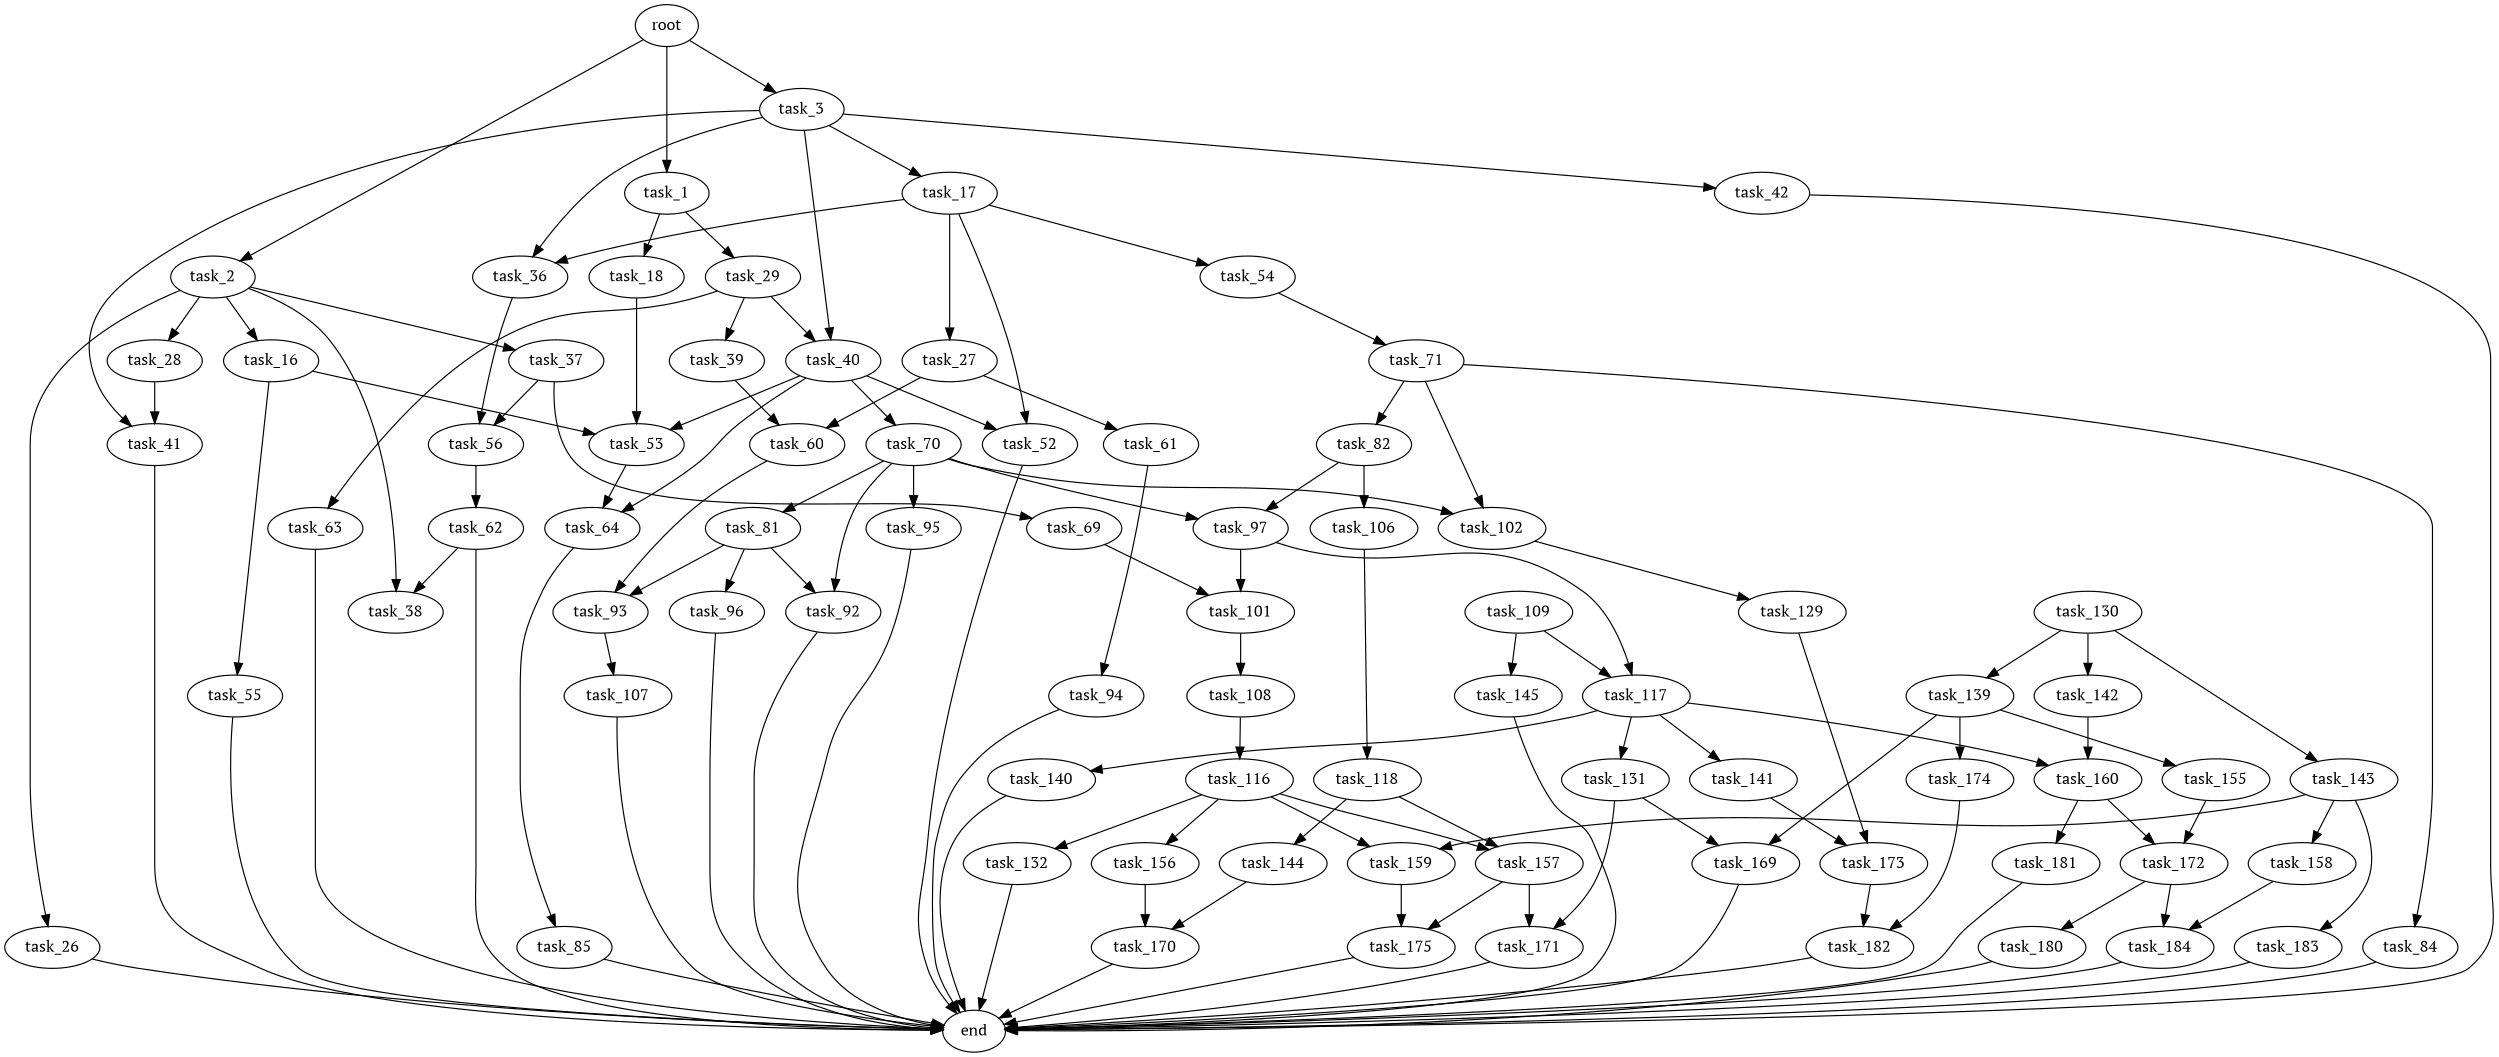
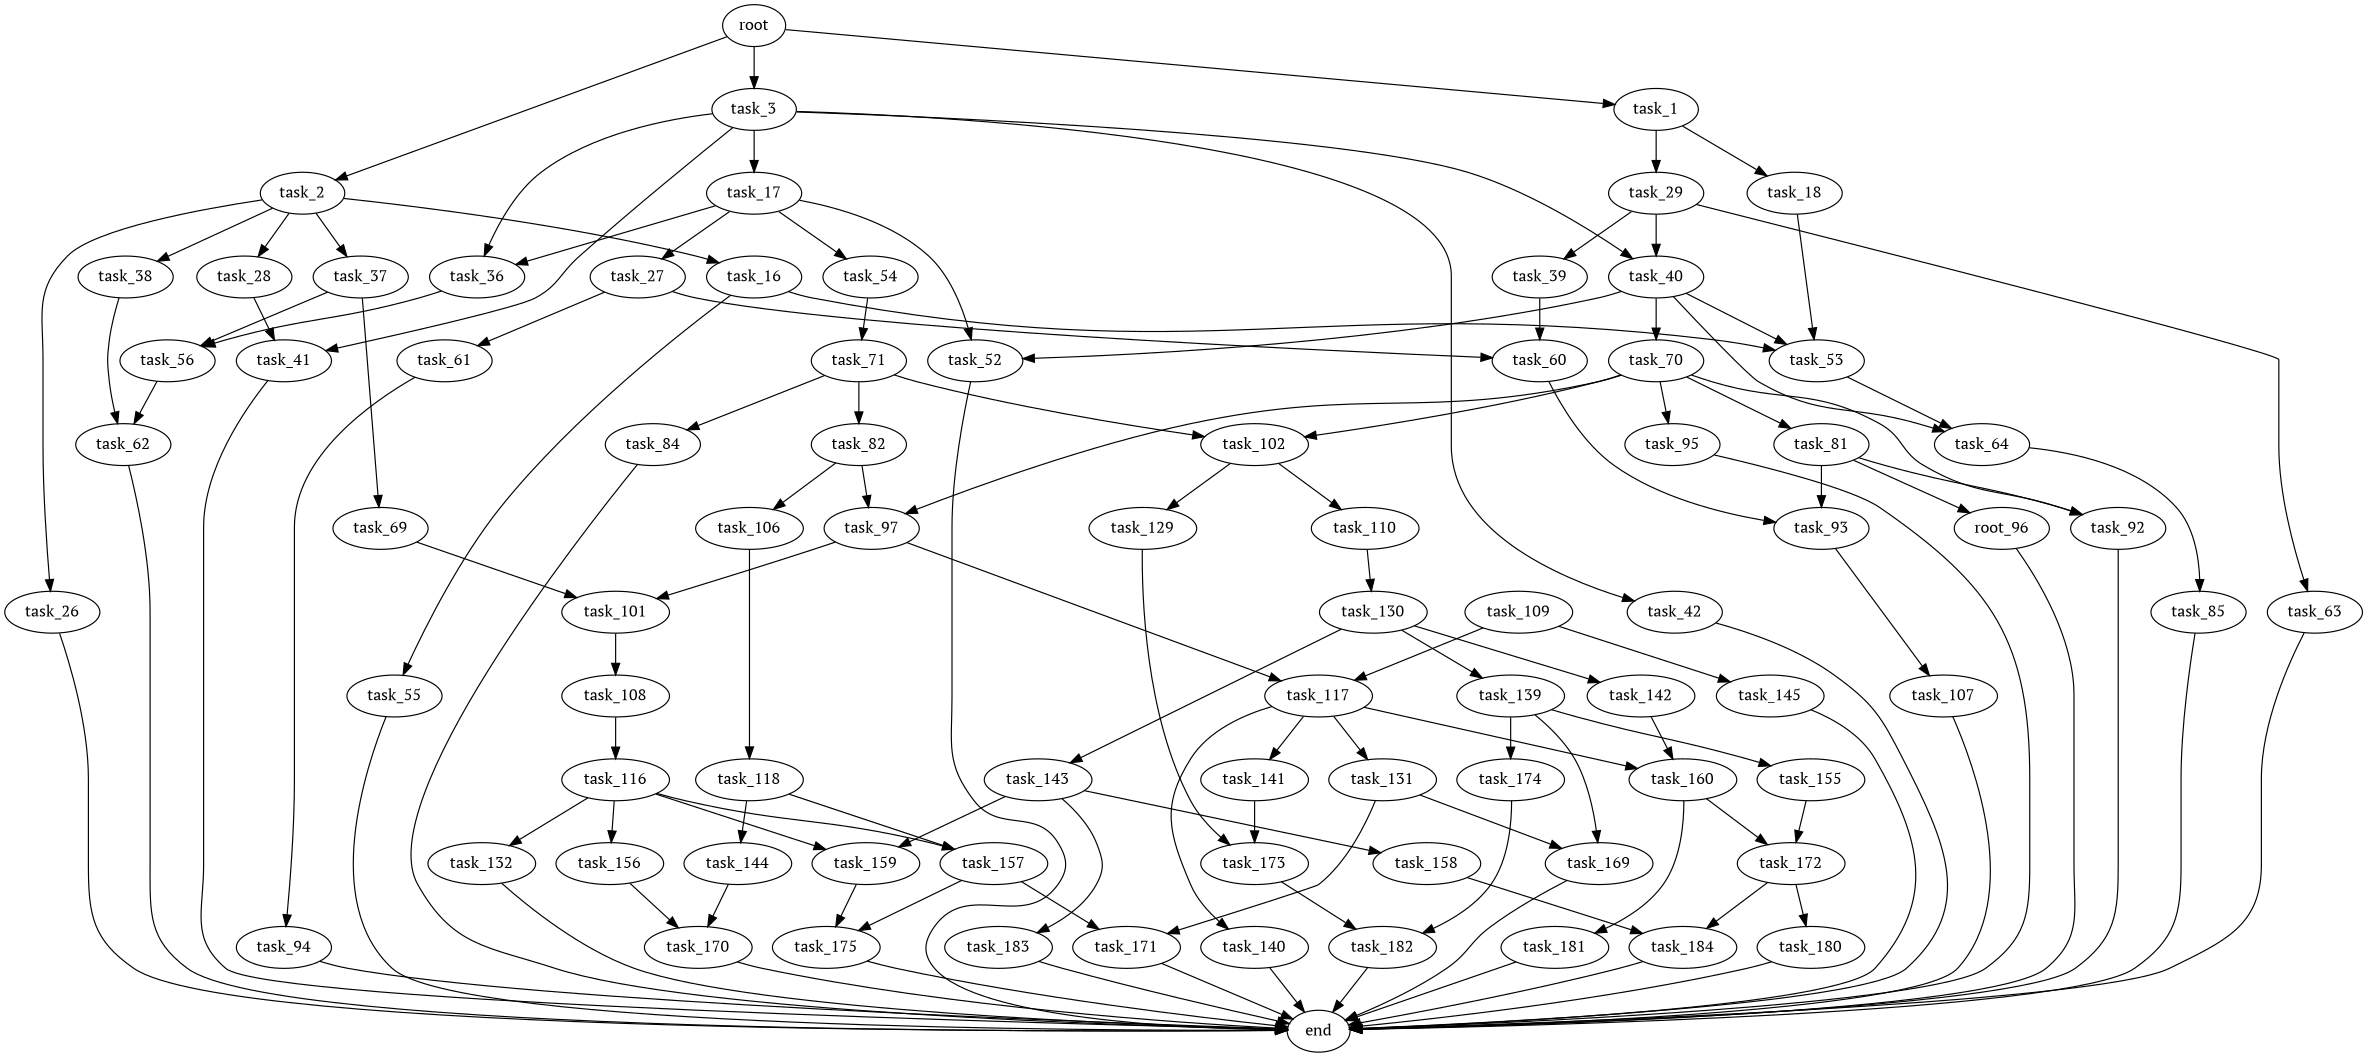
none -> (1365, 528)
(440, 566) -> (108, 355)
(717, 612) -> (2002, 528)
